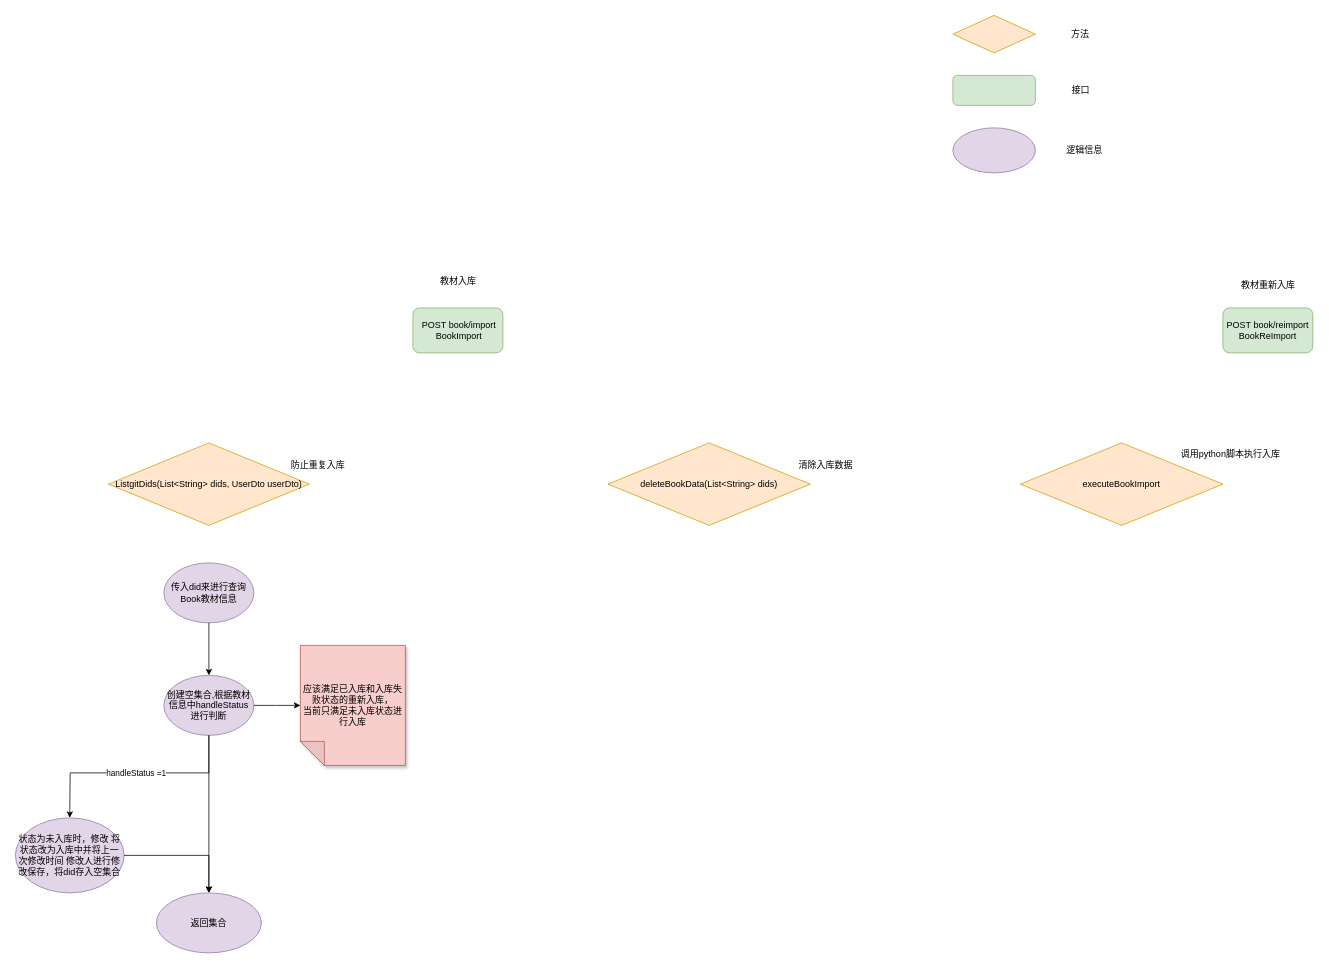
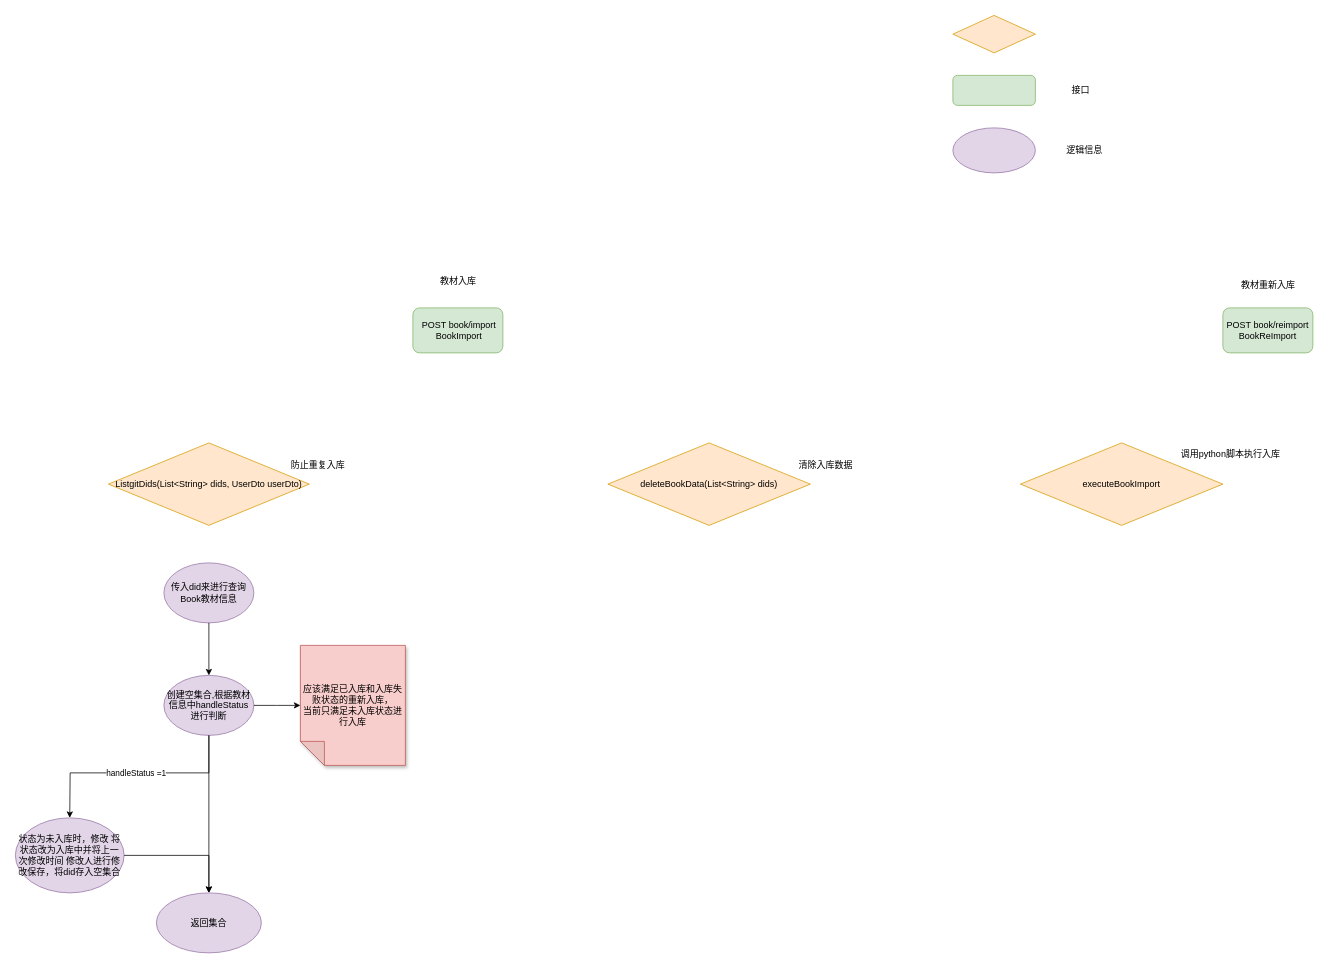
(1080, 34) -> none
